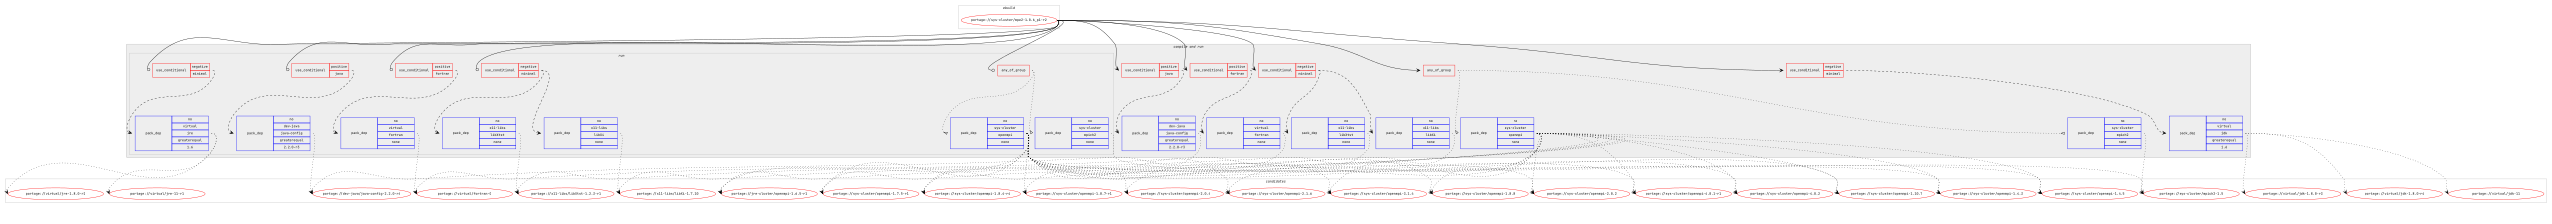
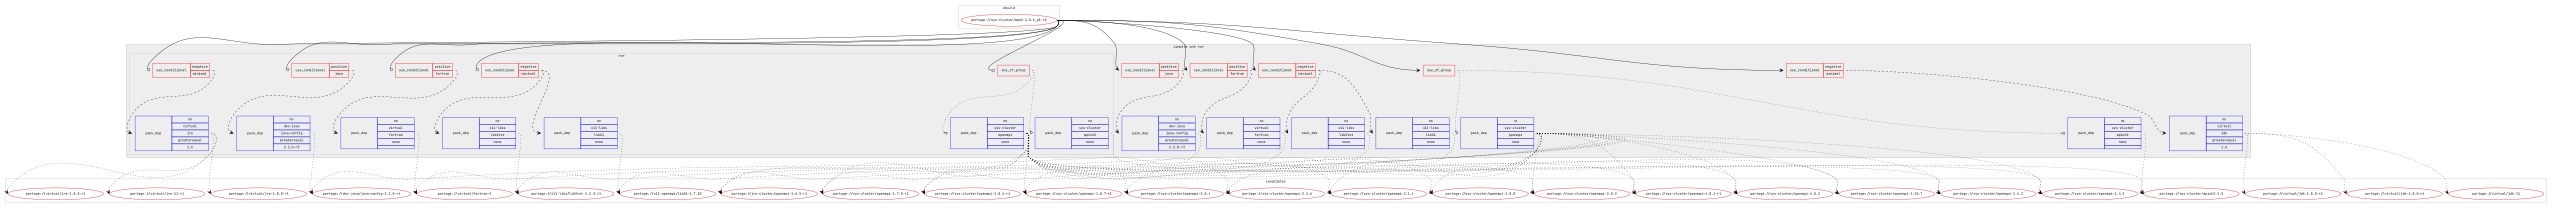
none -> (259, 194)
(668, 194) -> (668, 194)
